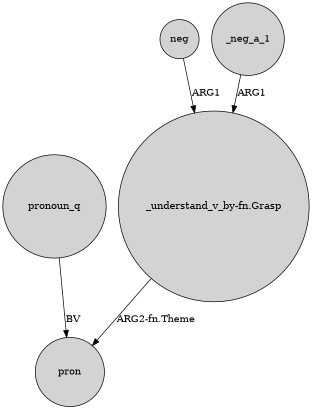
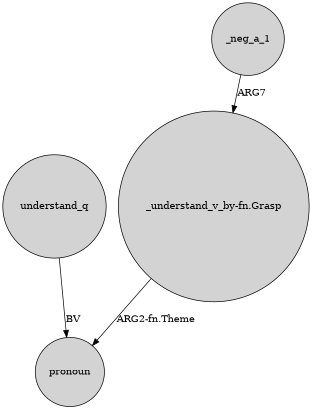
(180, 39) -> none
(252, 93) -> (252, 93)
(54, 206) -> (54, 206)
(70, 372) -> (70, 372)
